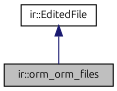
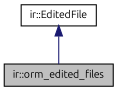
(59, 75) -> (59, 75)
